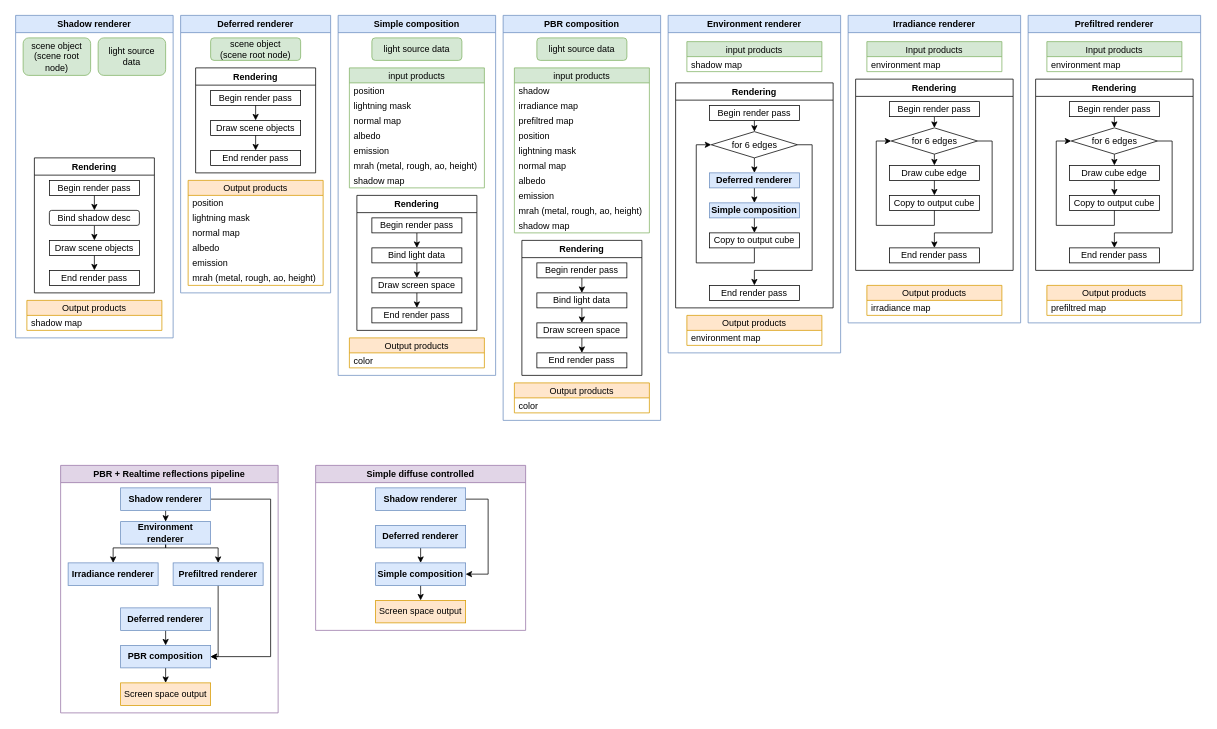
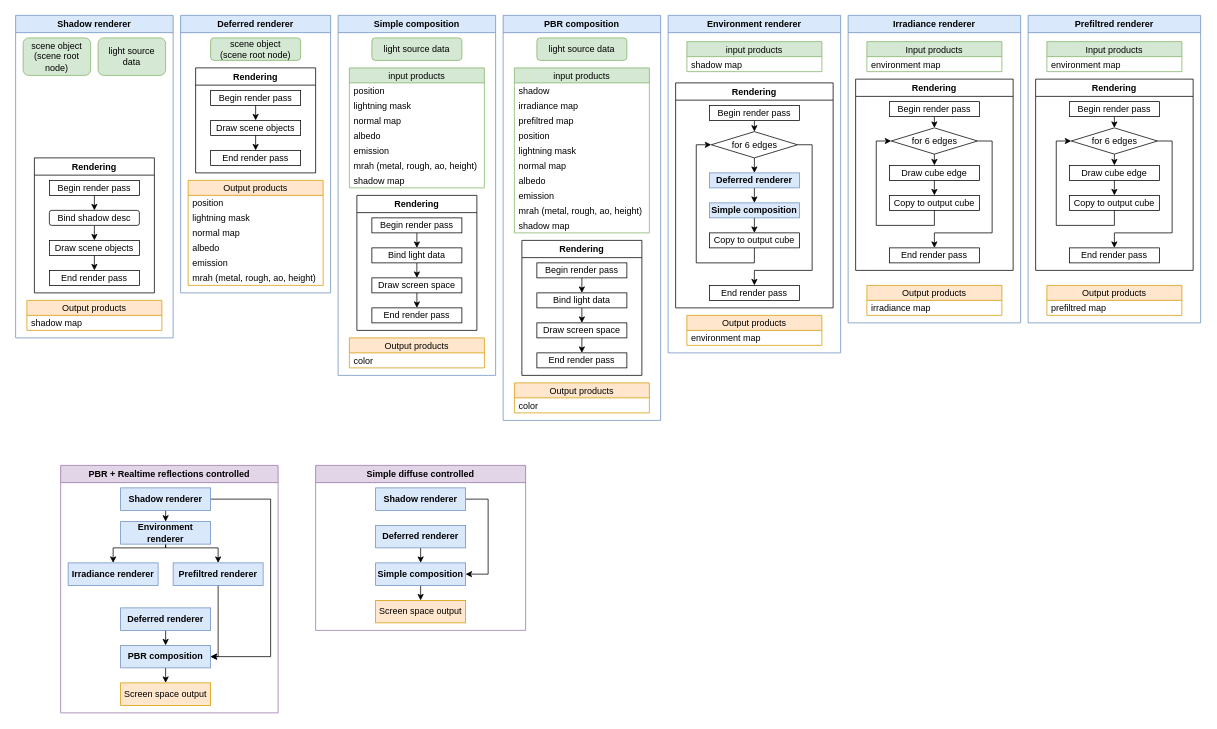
(169, 474) -> (169, 474)
